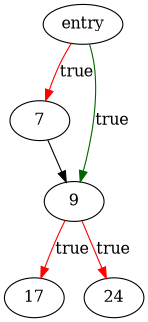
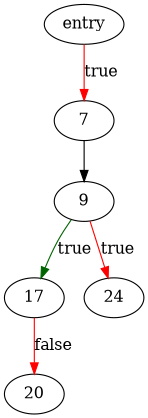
(95, 108) -> none
(54, 244) -> (57, 243)
none -> (34, 394)
